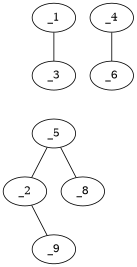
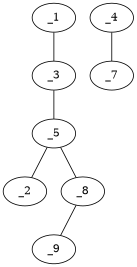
(112, 76) -> (112, 76)
none -> (54, 105)
(39, 220) -> (68, 220)
